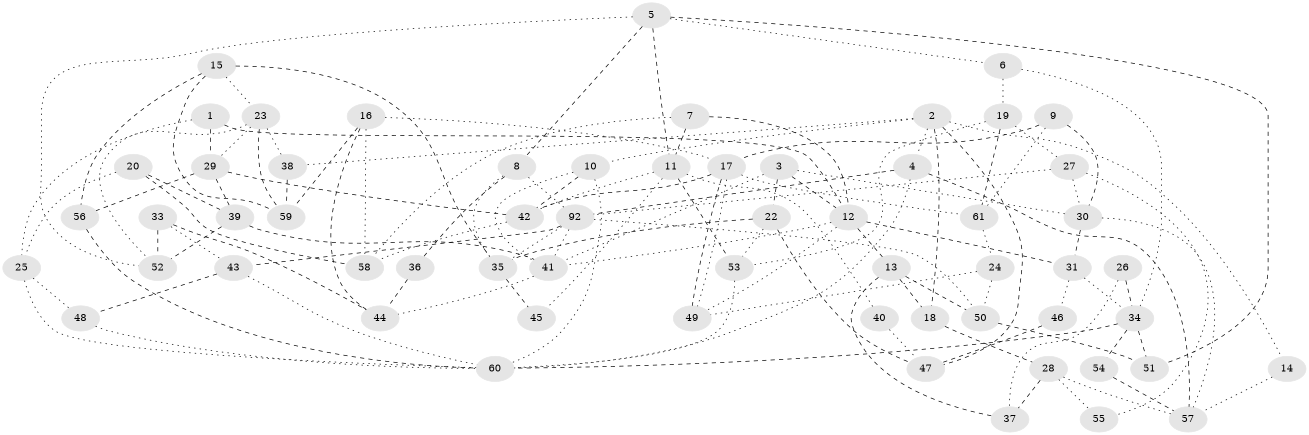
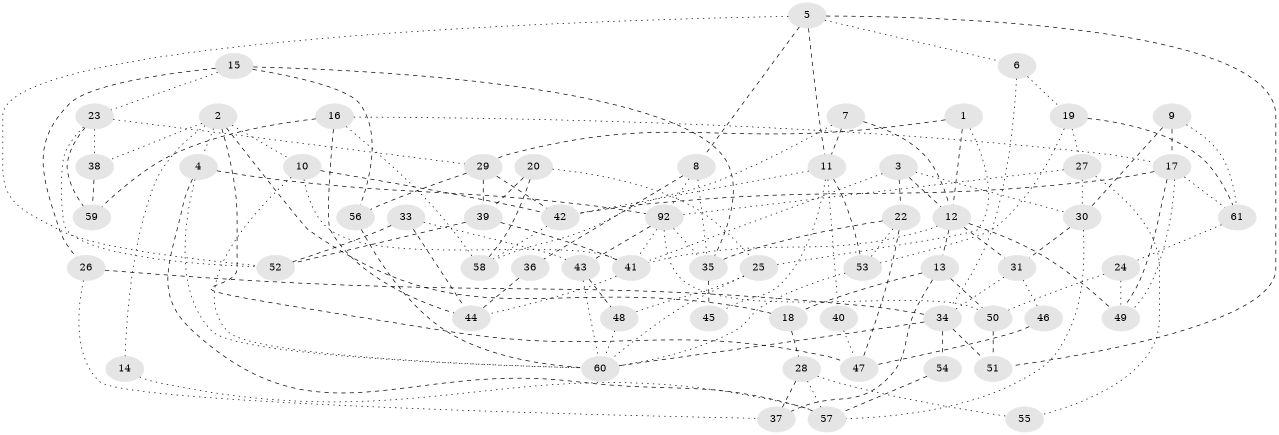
(180, 171) -> (64, 110)
(774, 272) -> (1045, 257)
